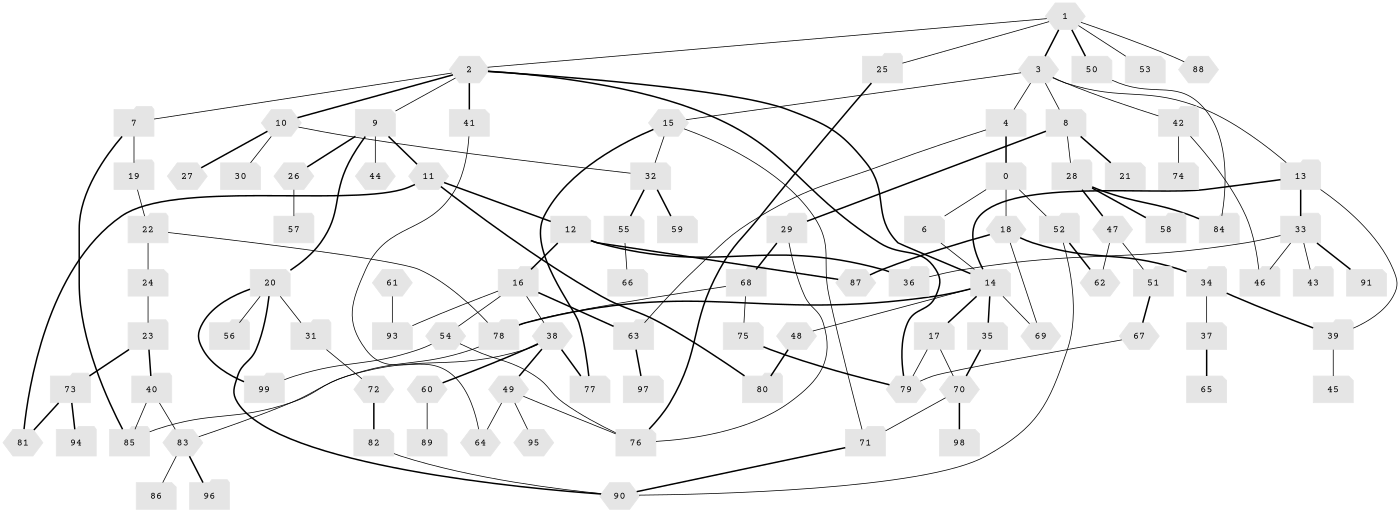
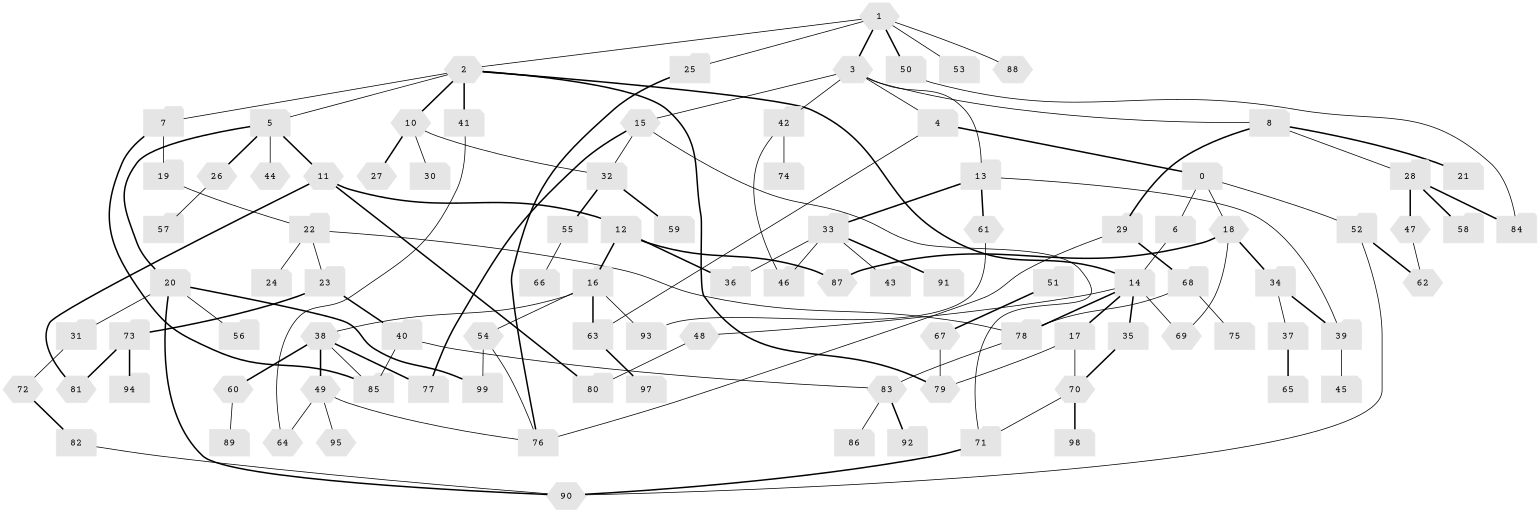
(375, 123) -> (270, 123)
(1118, 191) -> (982, 203)
(1128, 250) -> none
(148, 310) -> (317, 256)
(779, 363) -> (649, 361)
(829, 369) -> none
(209, 496) -> (908, 443)
